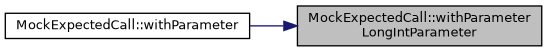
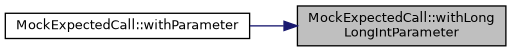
(420, 26) -> (402, 26)
